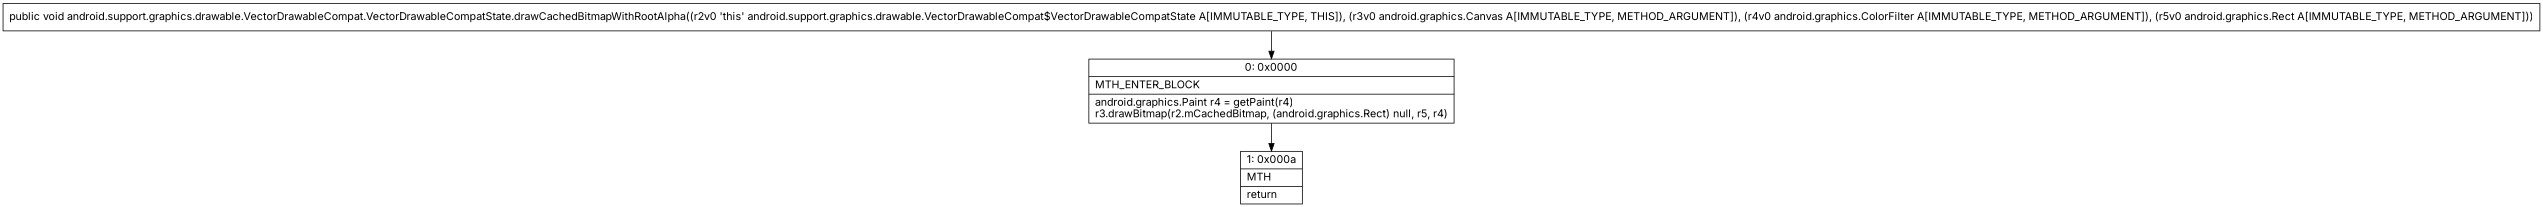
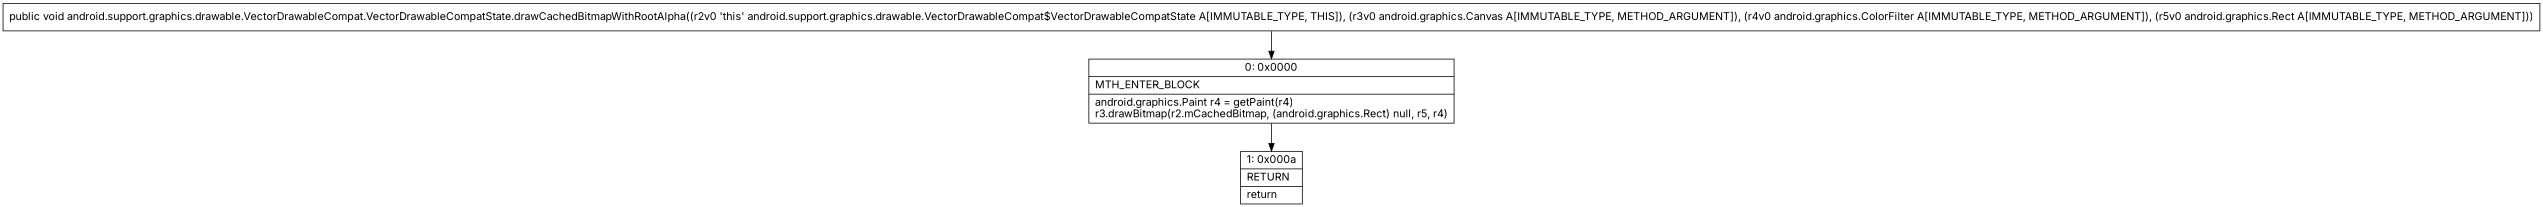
(1259, 177) -> (1268, 177)
